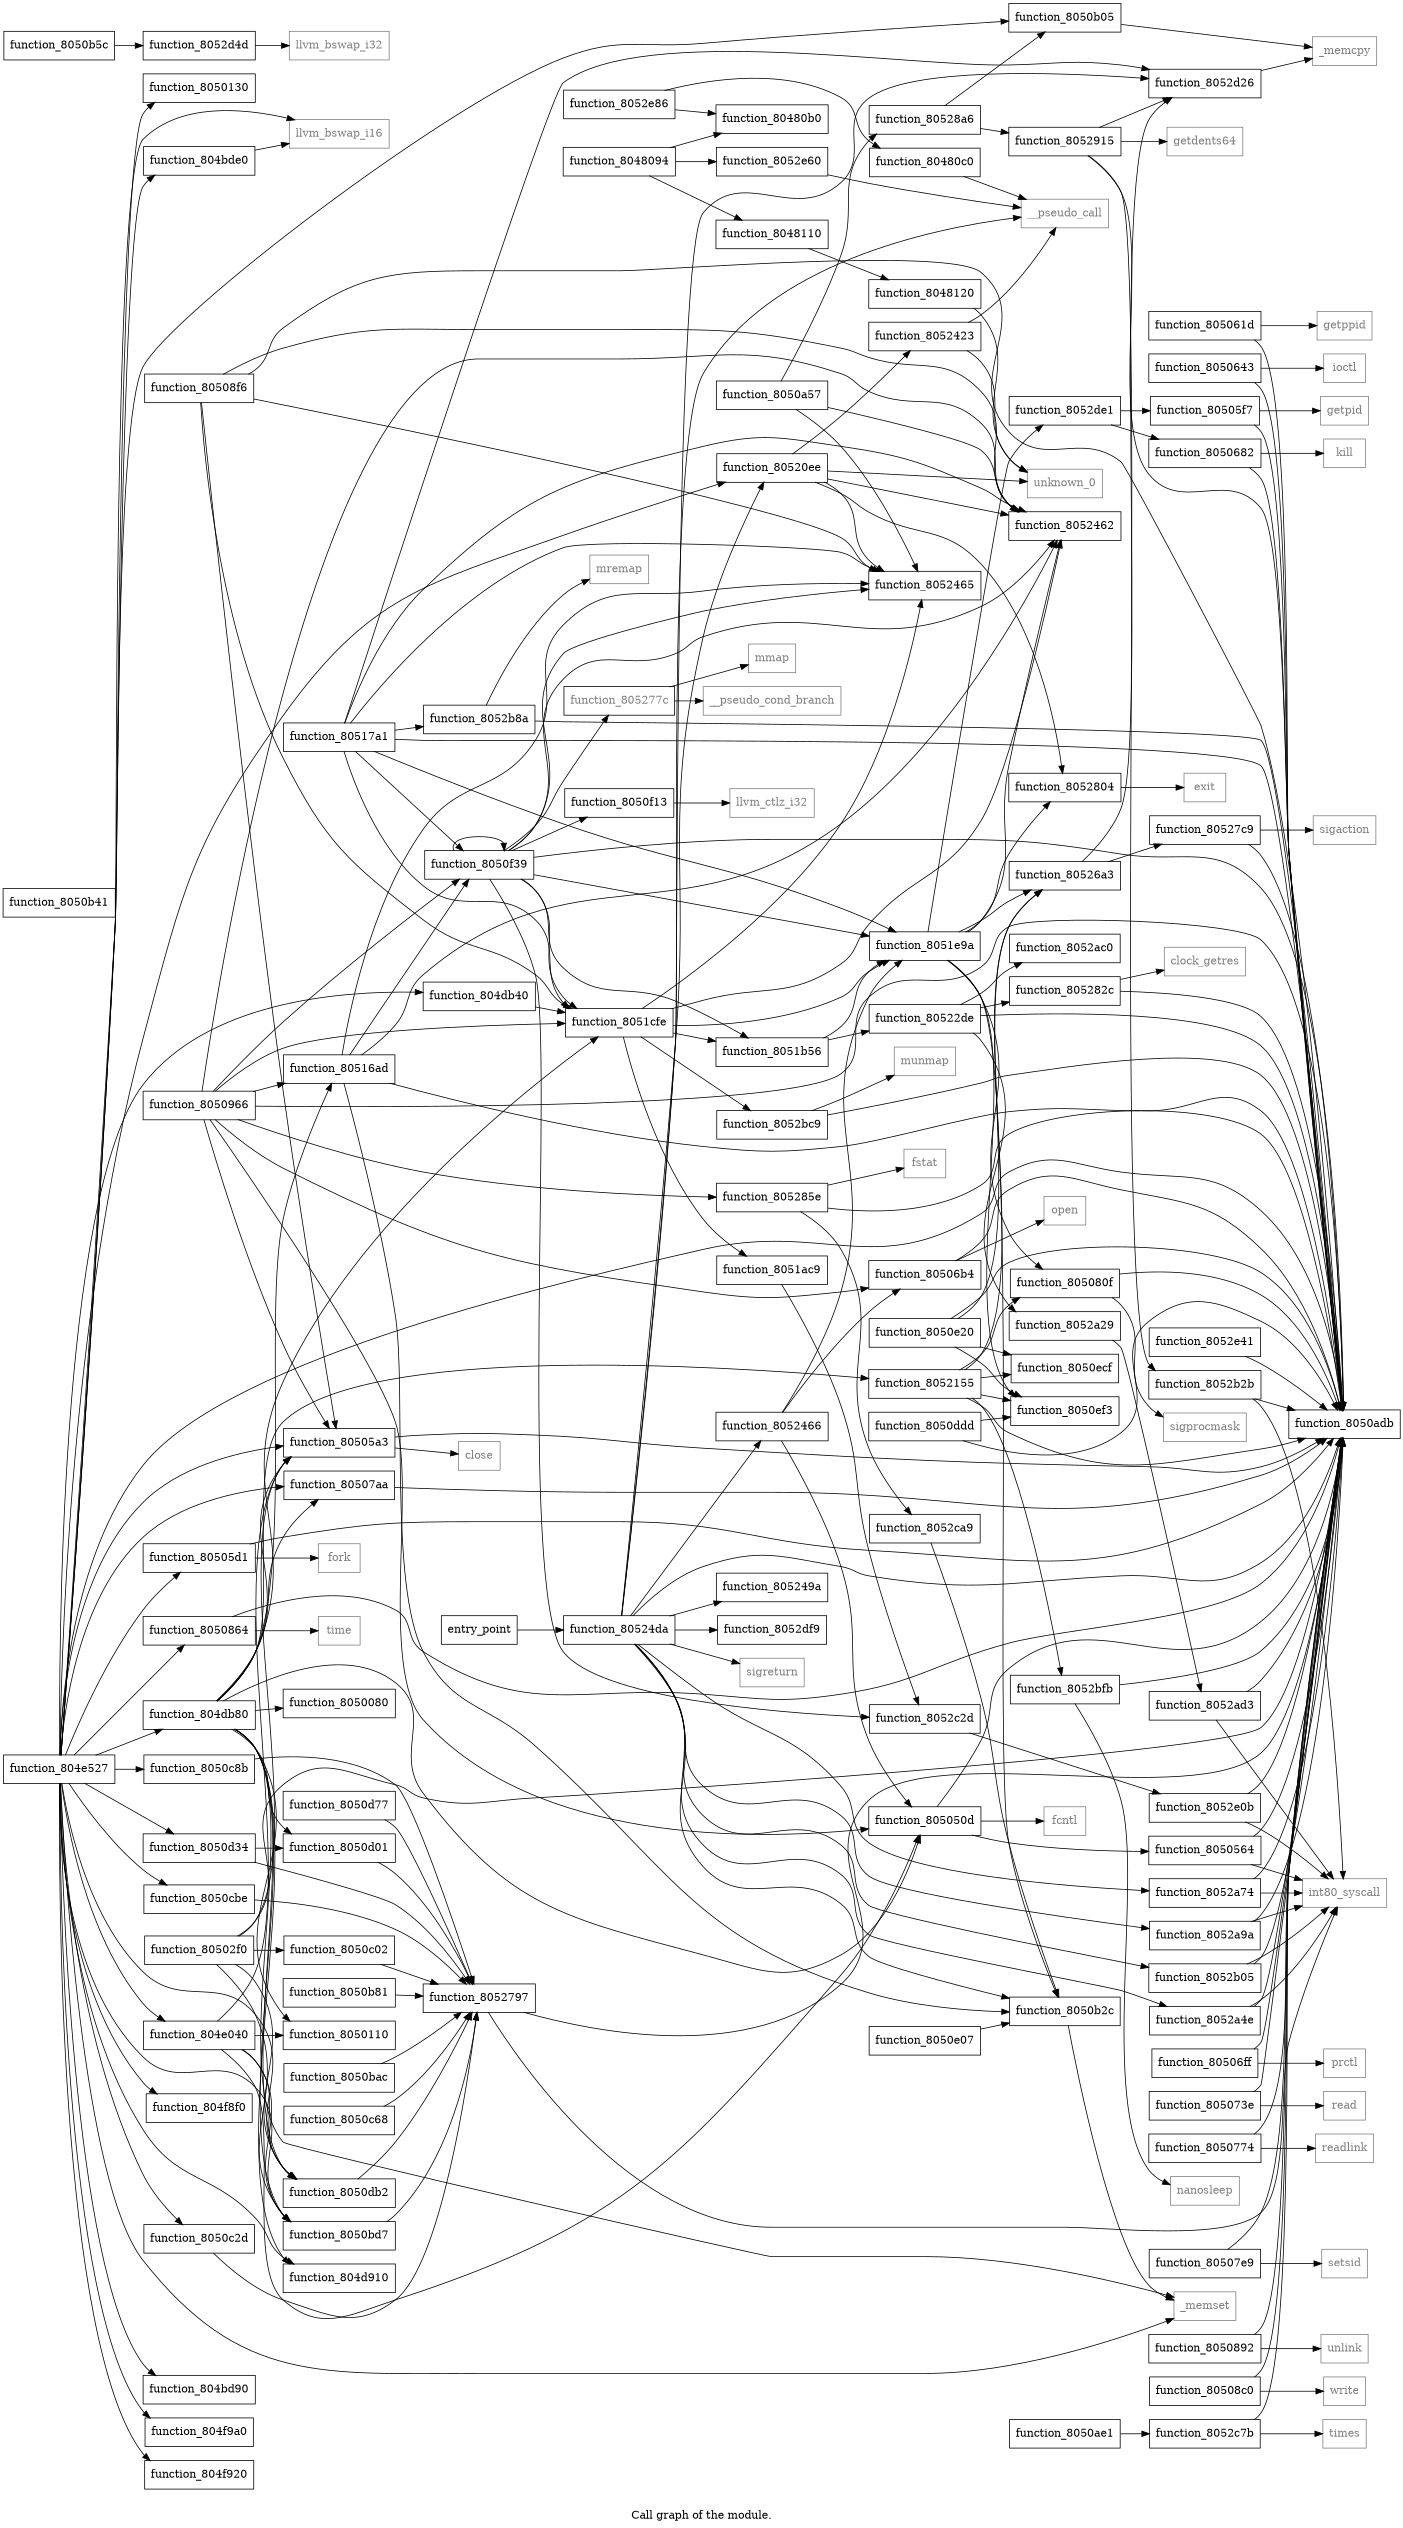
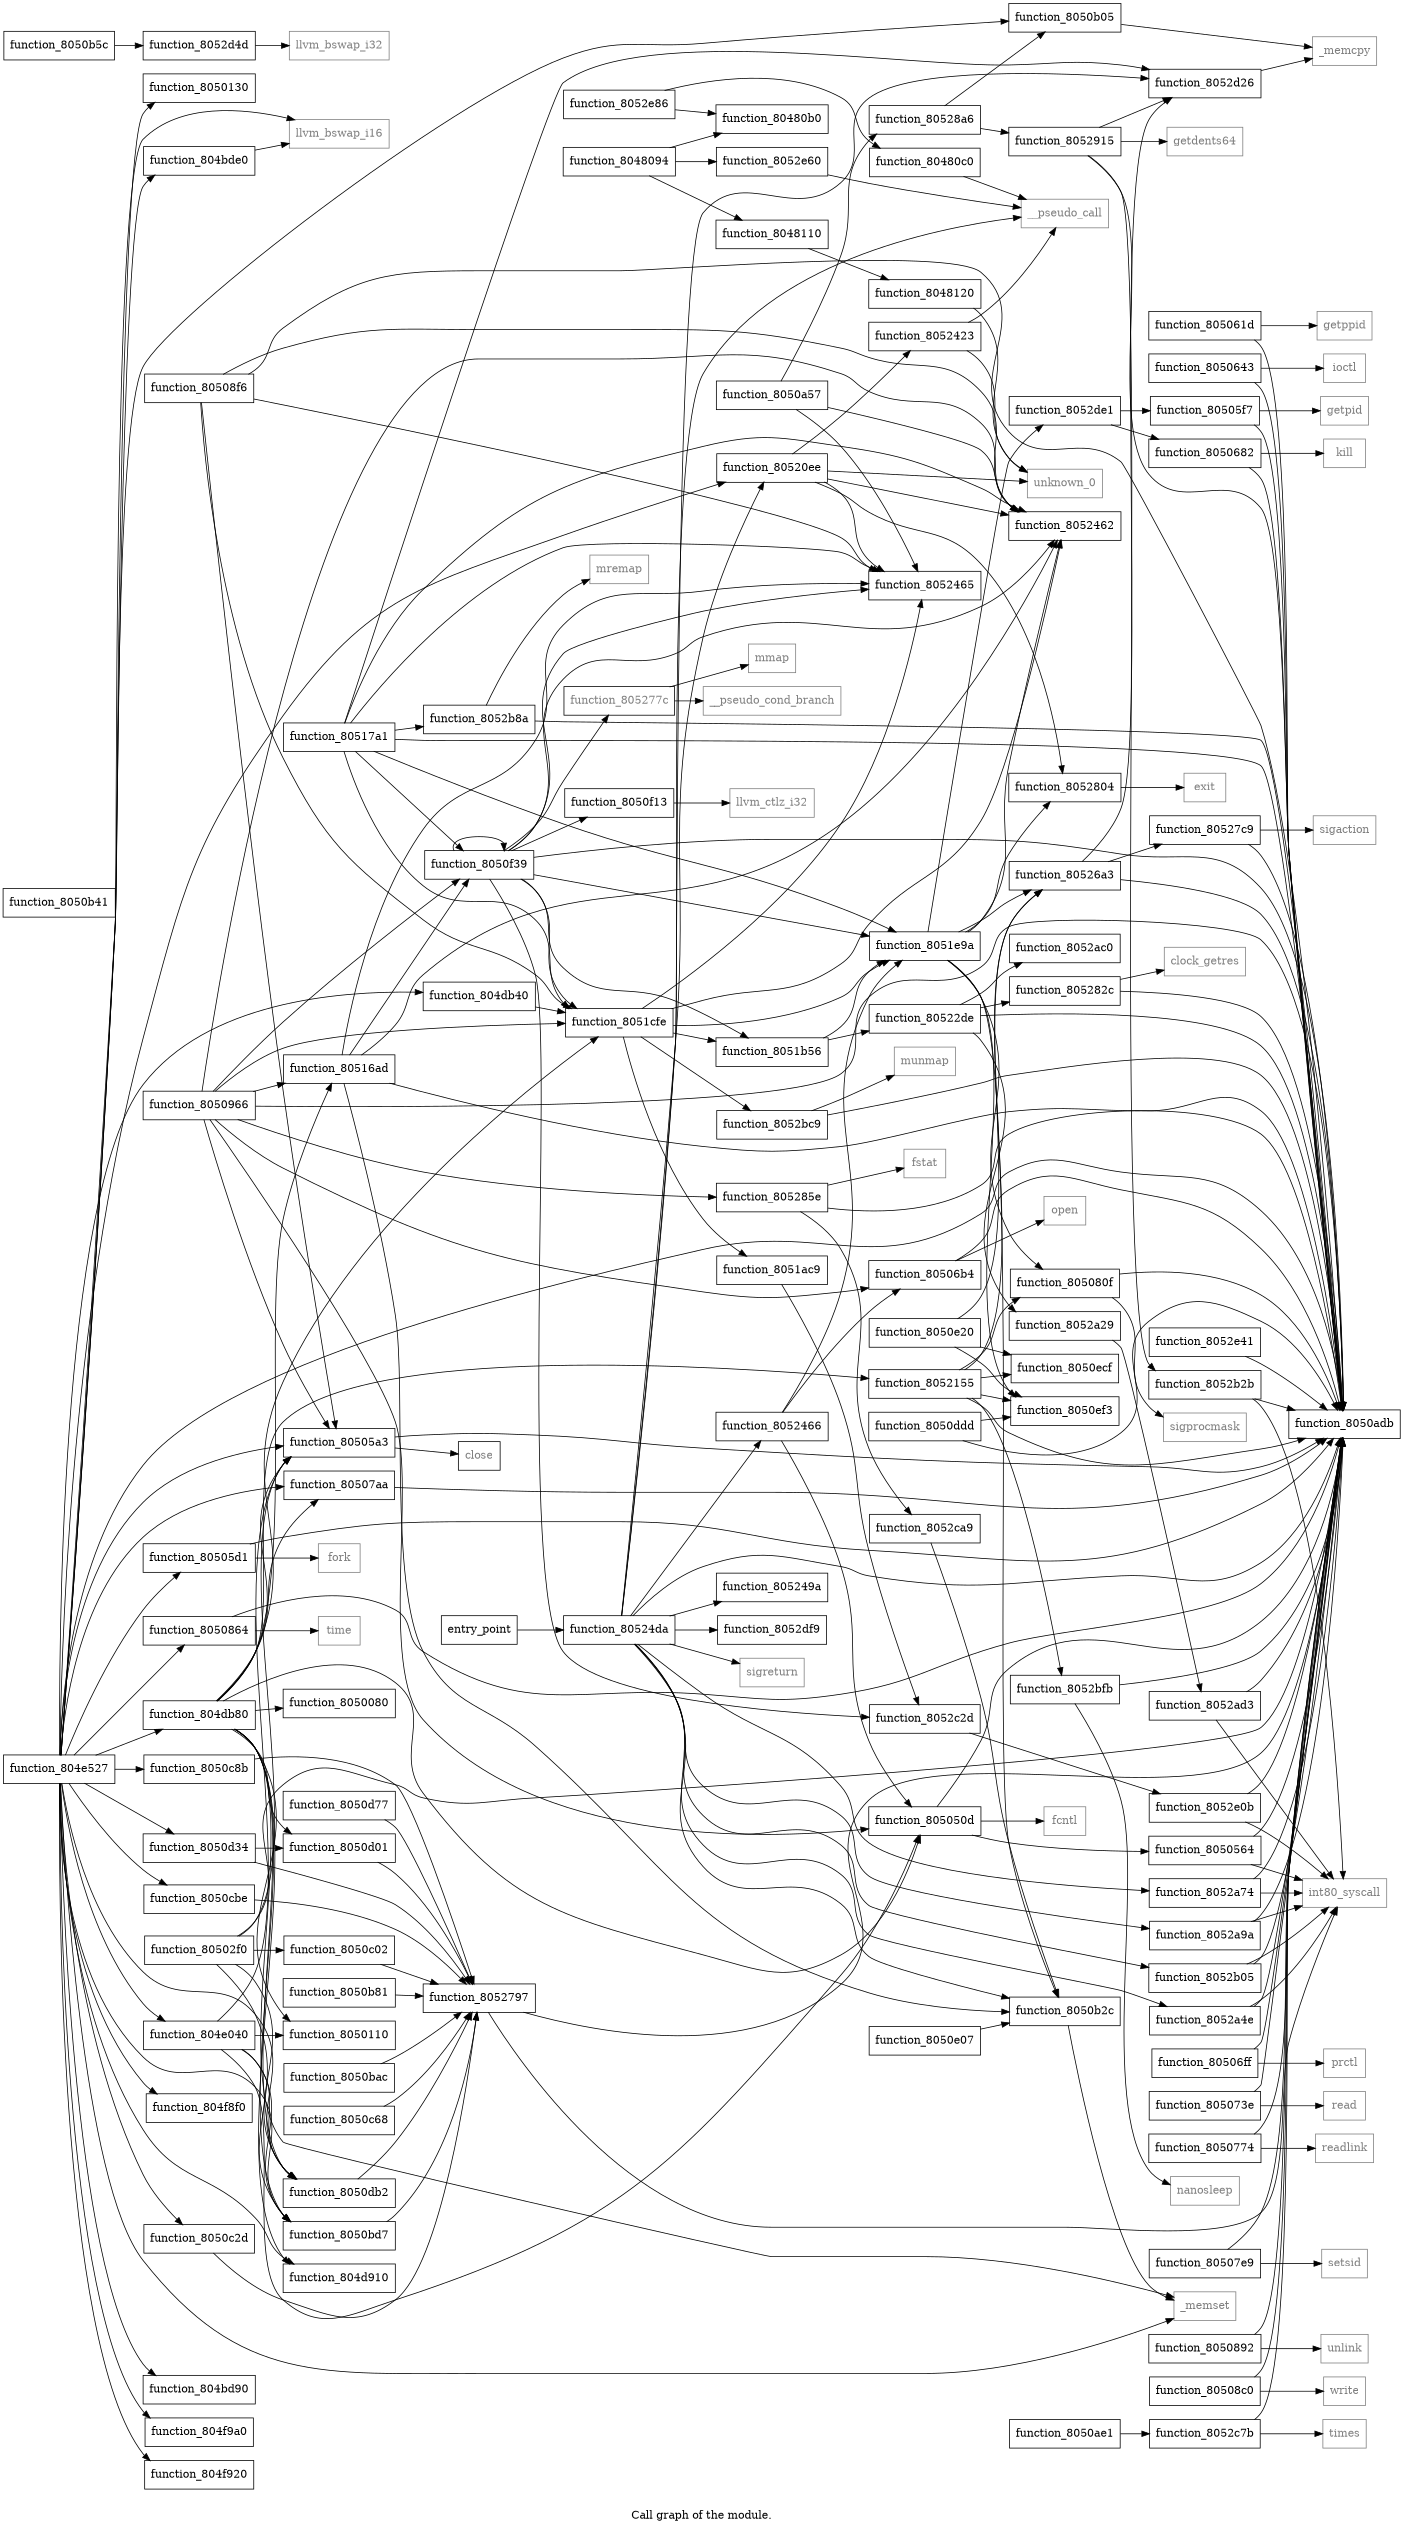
(1172, 1250) -> (1290, 971)
(479, 1456) -> (479, 1456)
